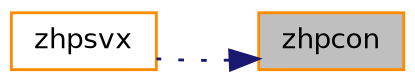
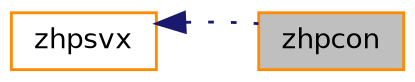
(193, 60) -> (222, 22)
